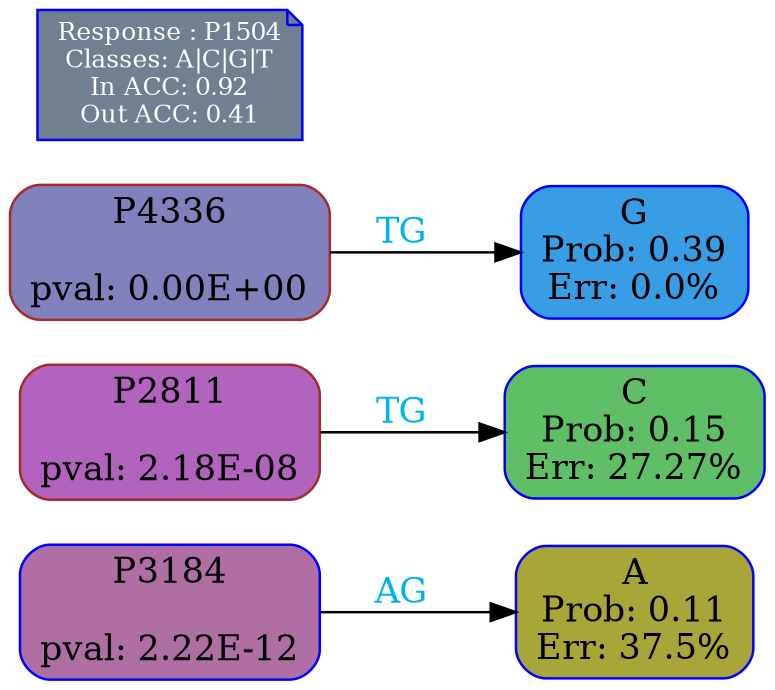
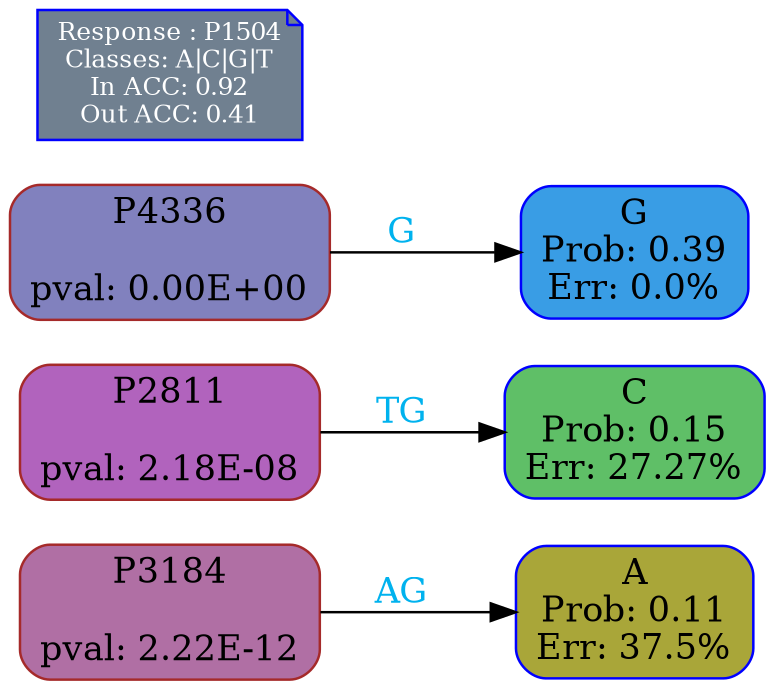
(402, 234) -> (402, 234)
(170, 612) -> (170, 612)
